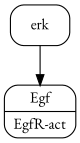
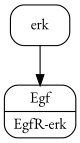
(40, 124) -> (40, 124)
